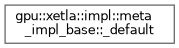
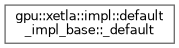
(90, 24) -> (90, 24)
